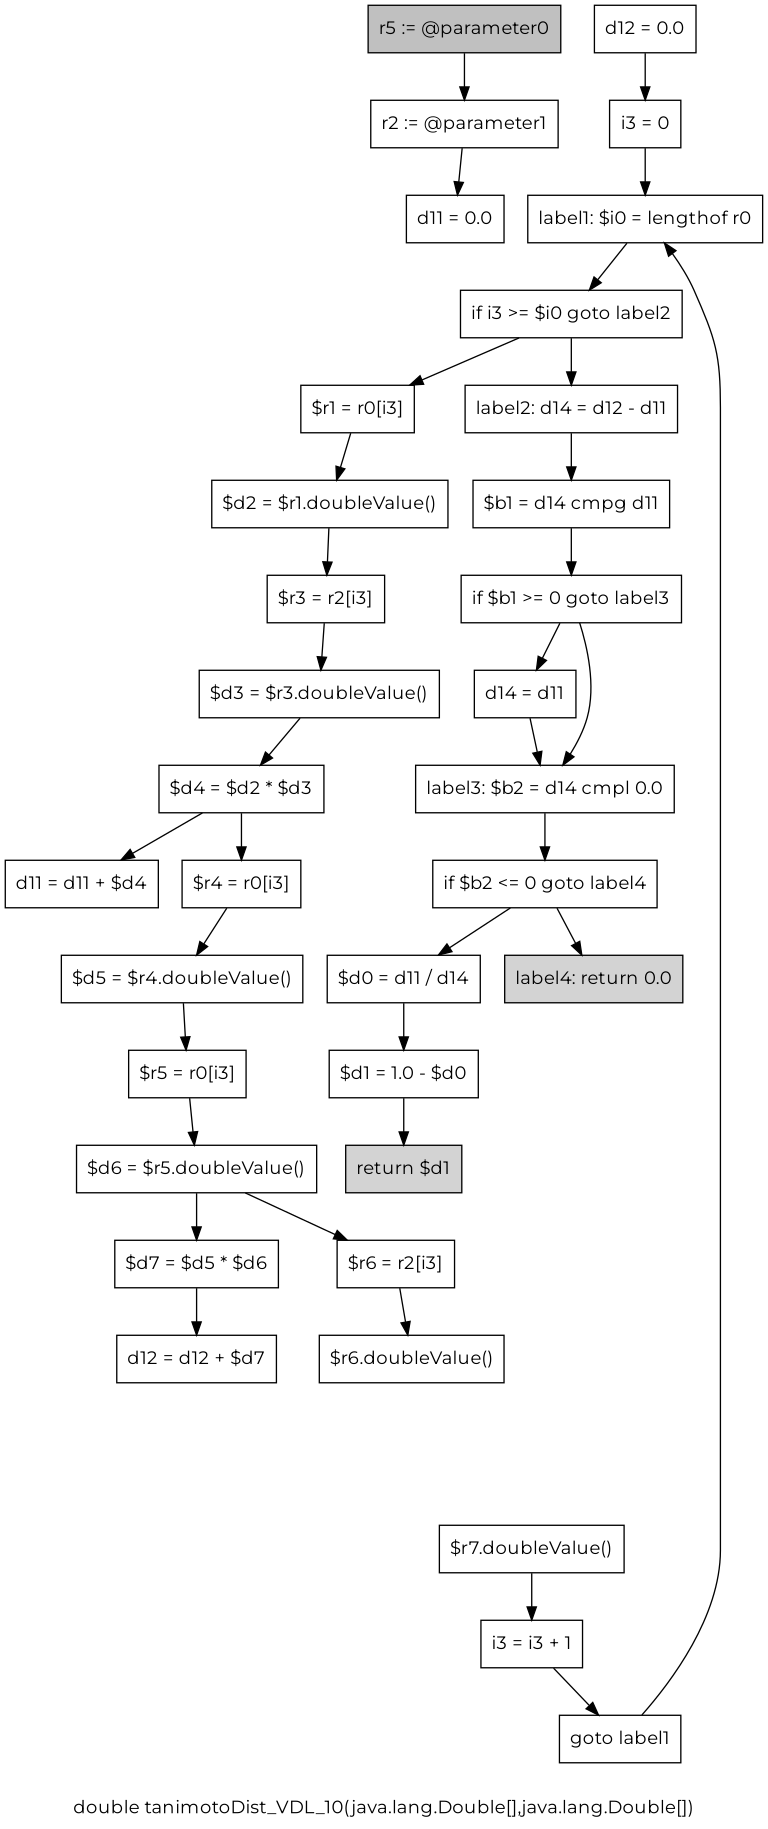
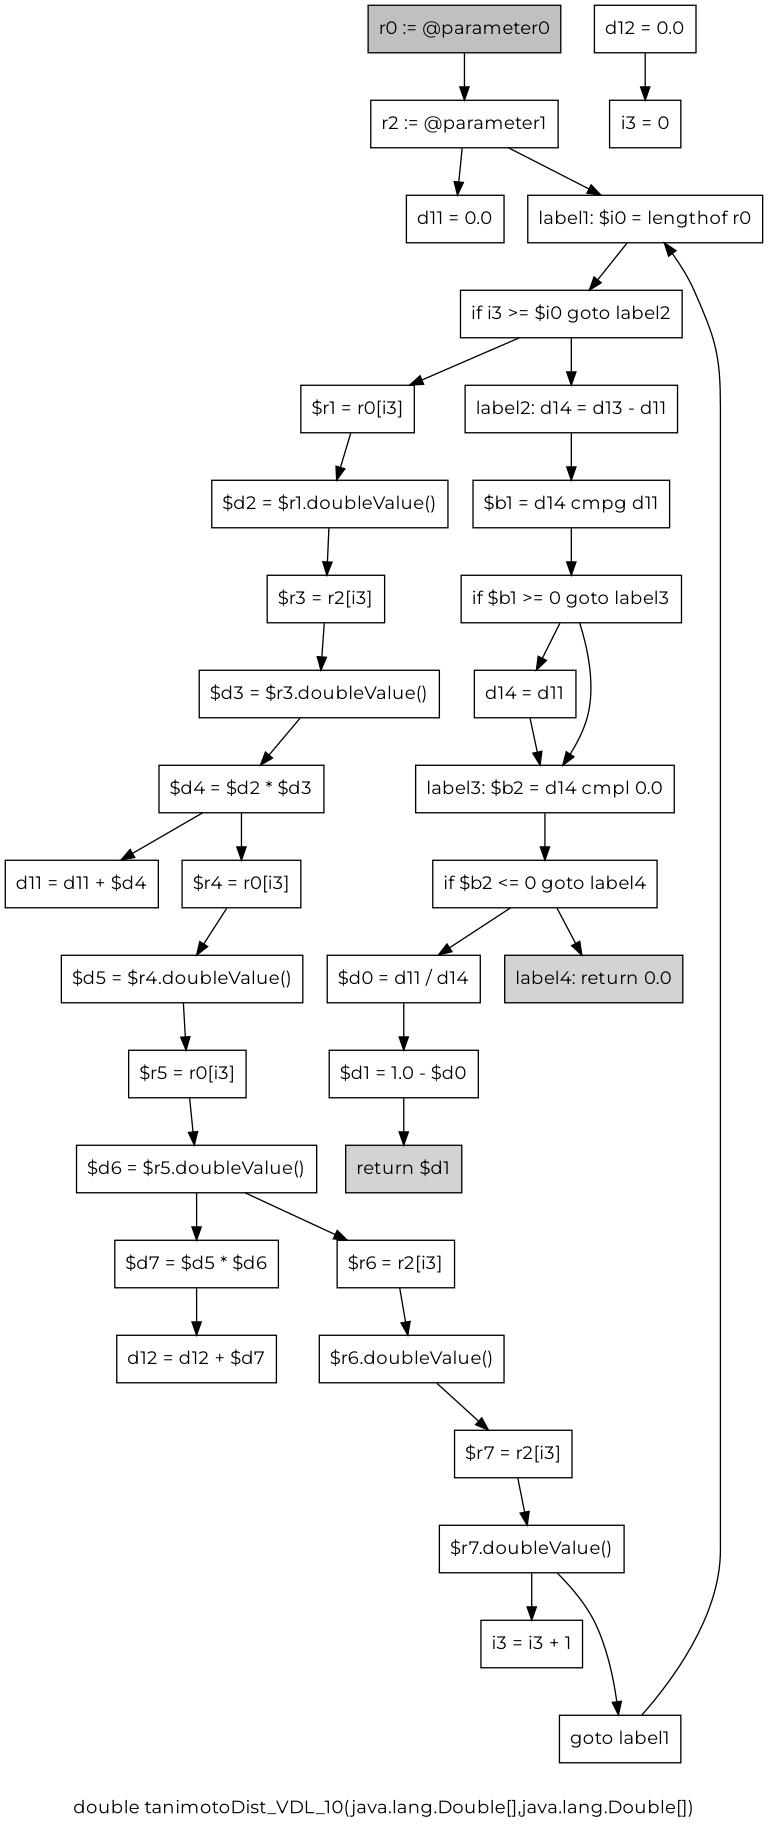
(464, 29) -> (464, 29)
(645, 165) -> (549, 168)
(571, 409) -> (571, 409)
none -> (513, 1454)
(571, 1687) -> (599, 1632)
